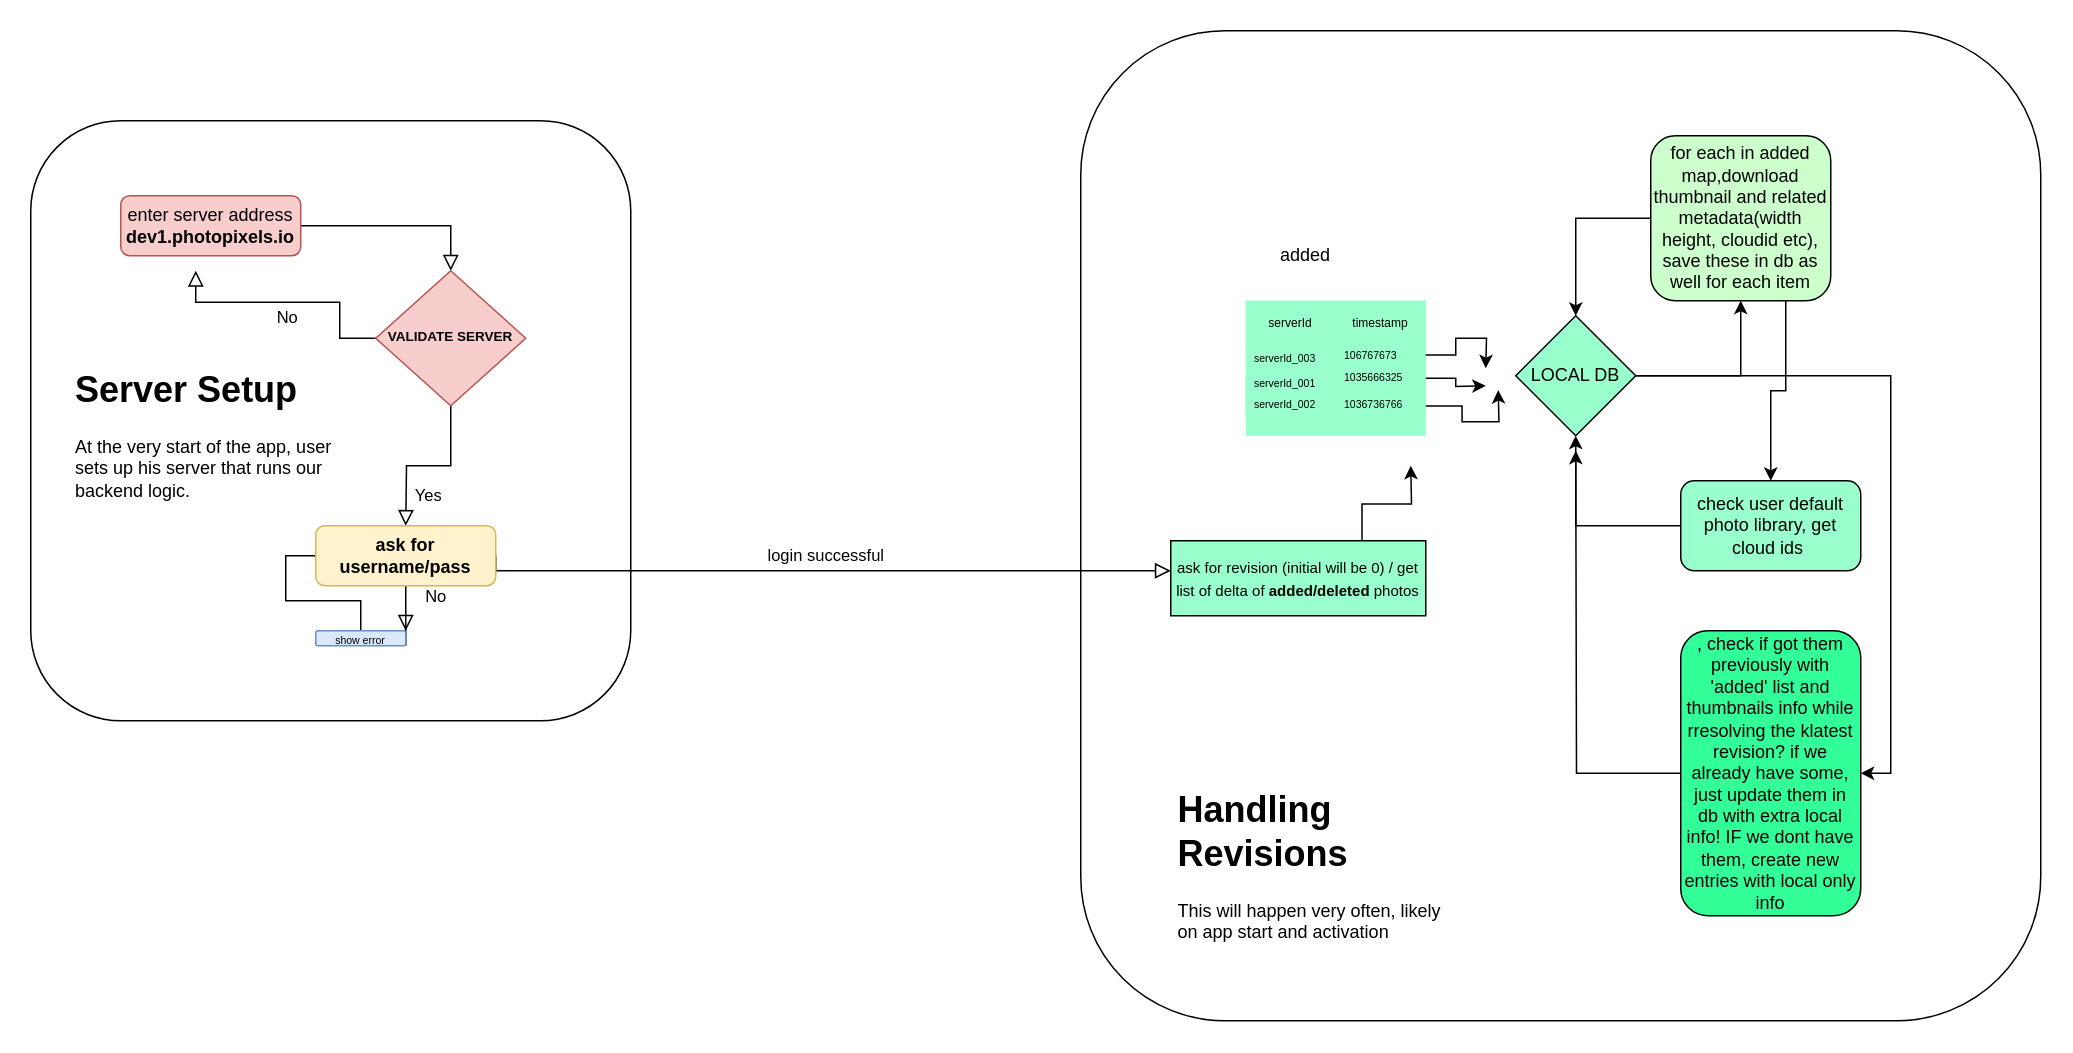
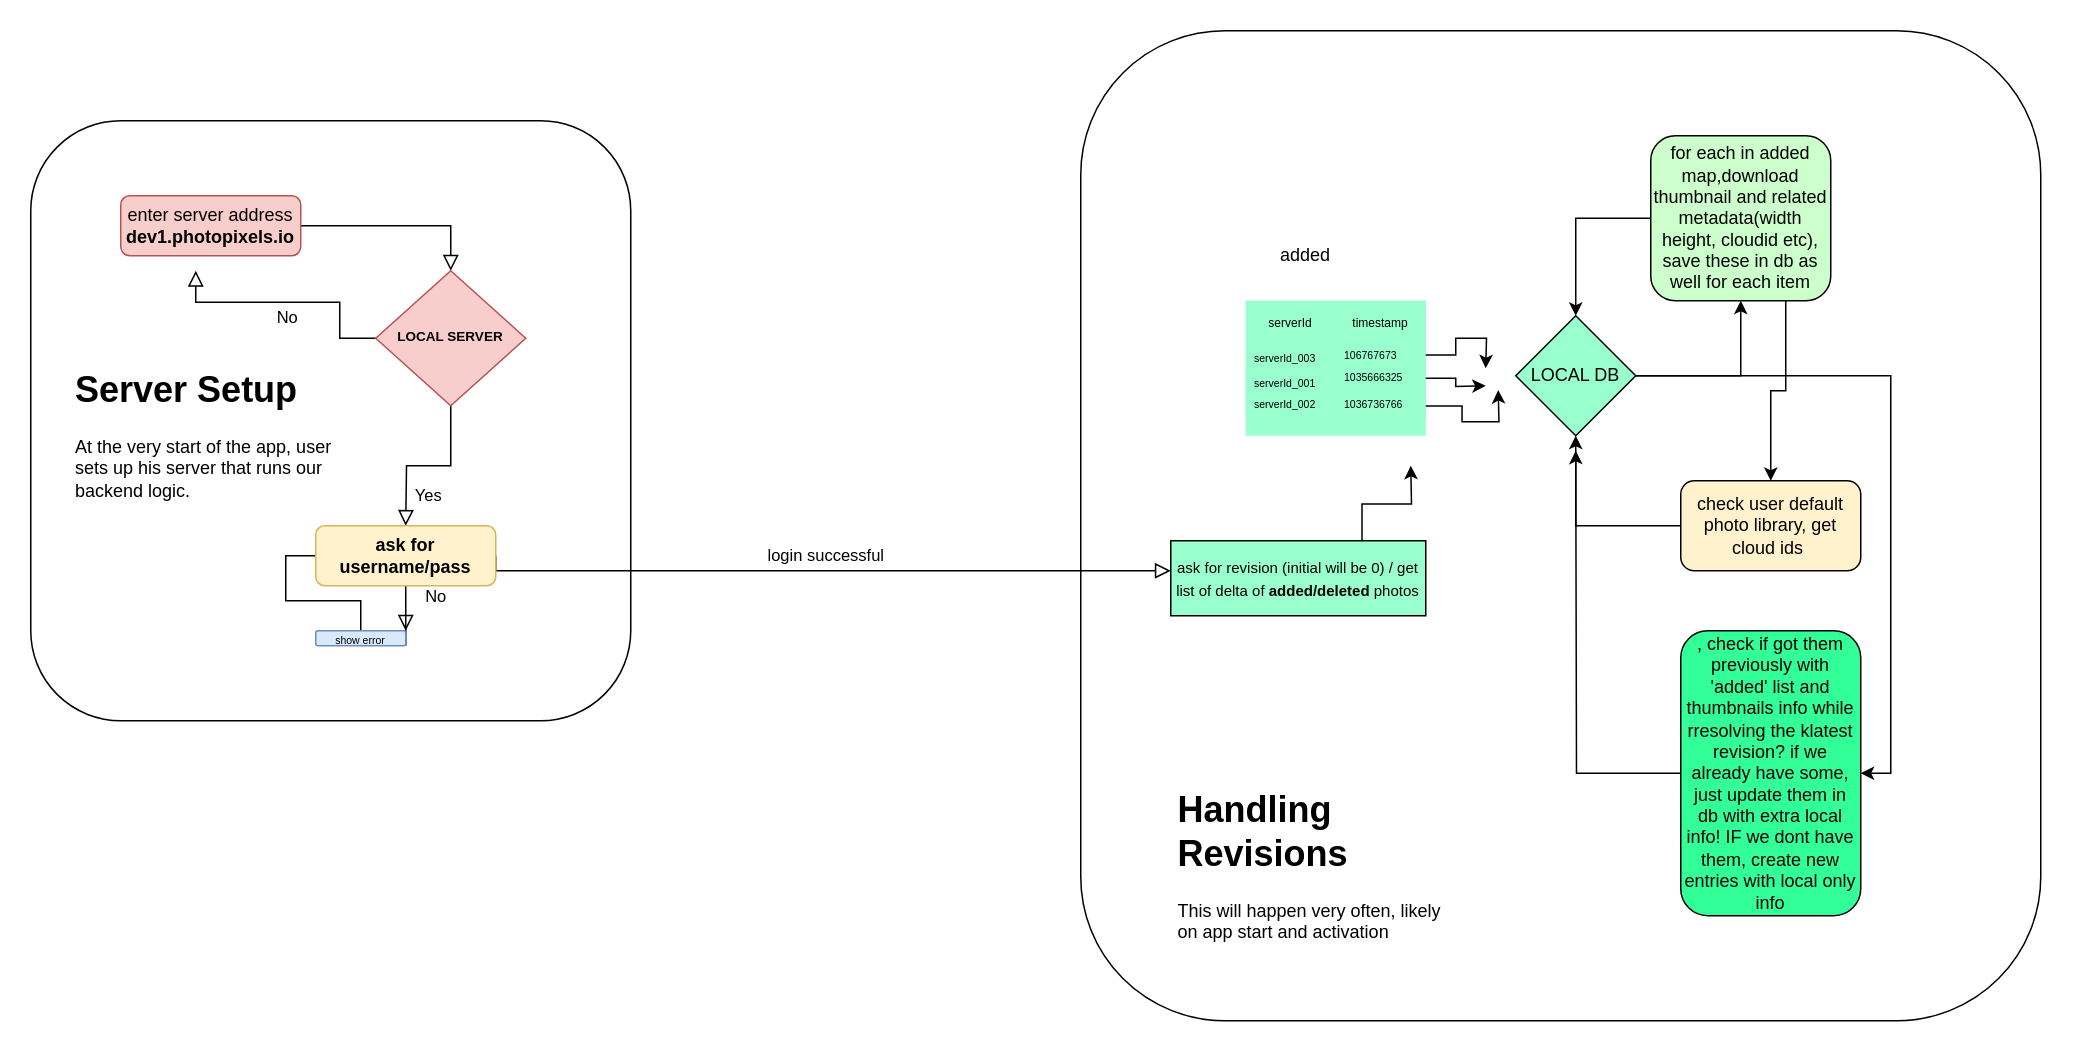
(451, 335) -> (451, 335)
(1771, 526) -> (1771, 526)
